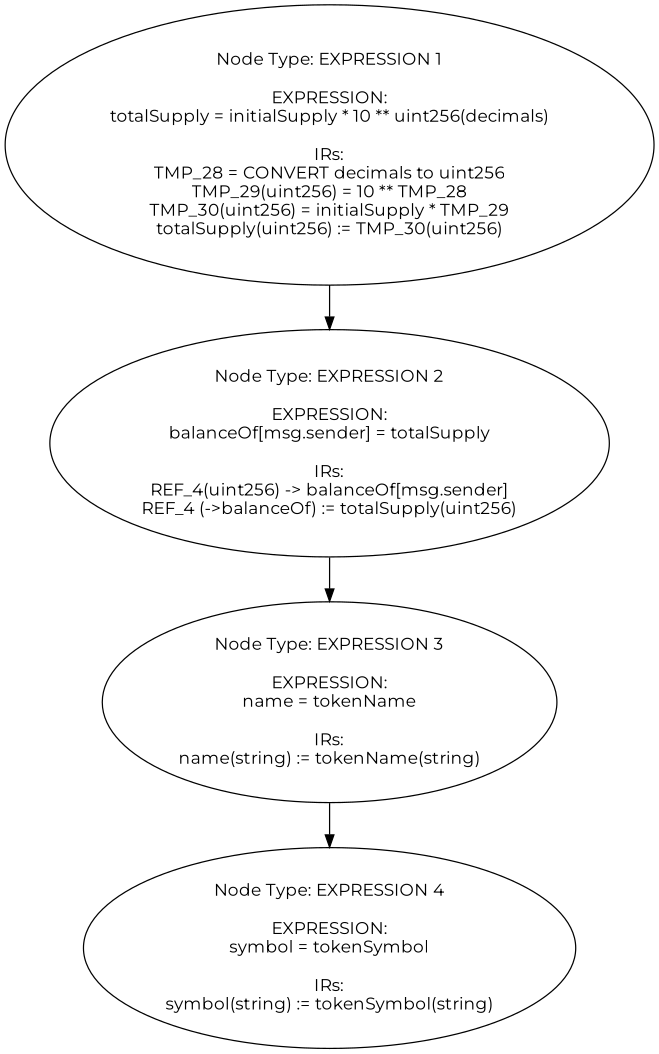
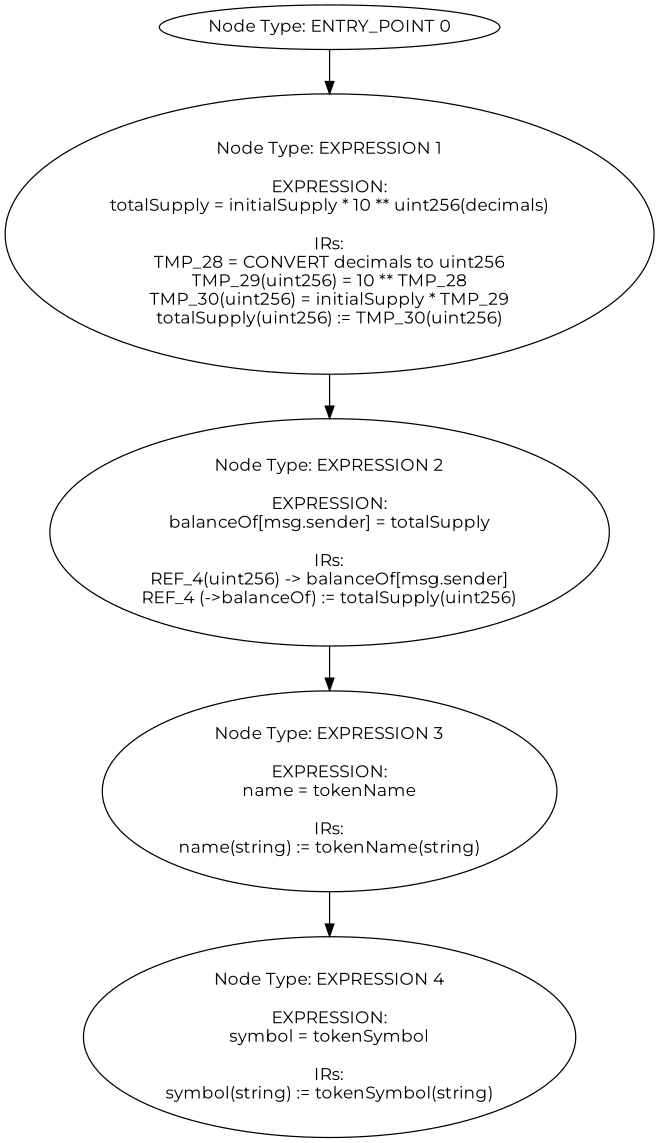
none -> (330, 27)
